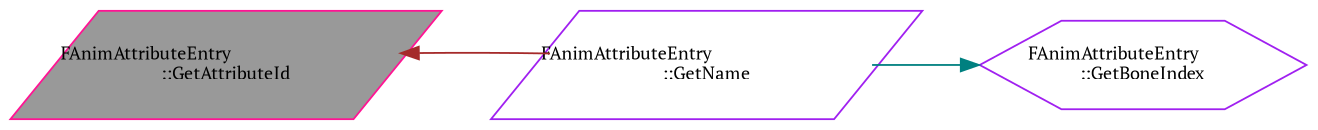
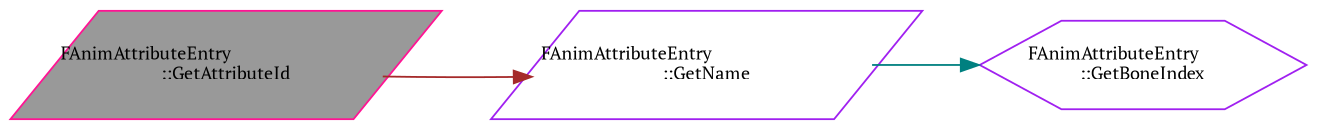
(485, 53) -> (448, 77)
